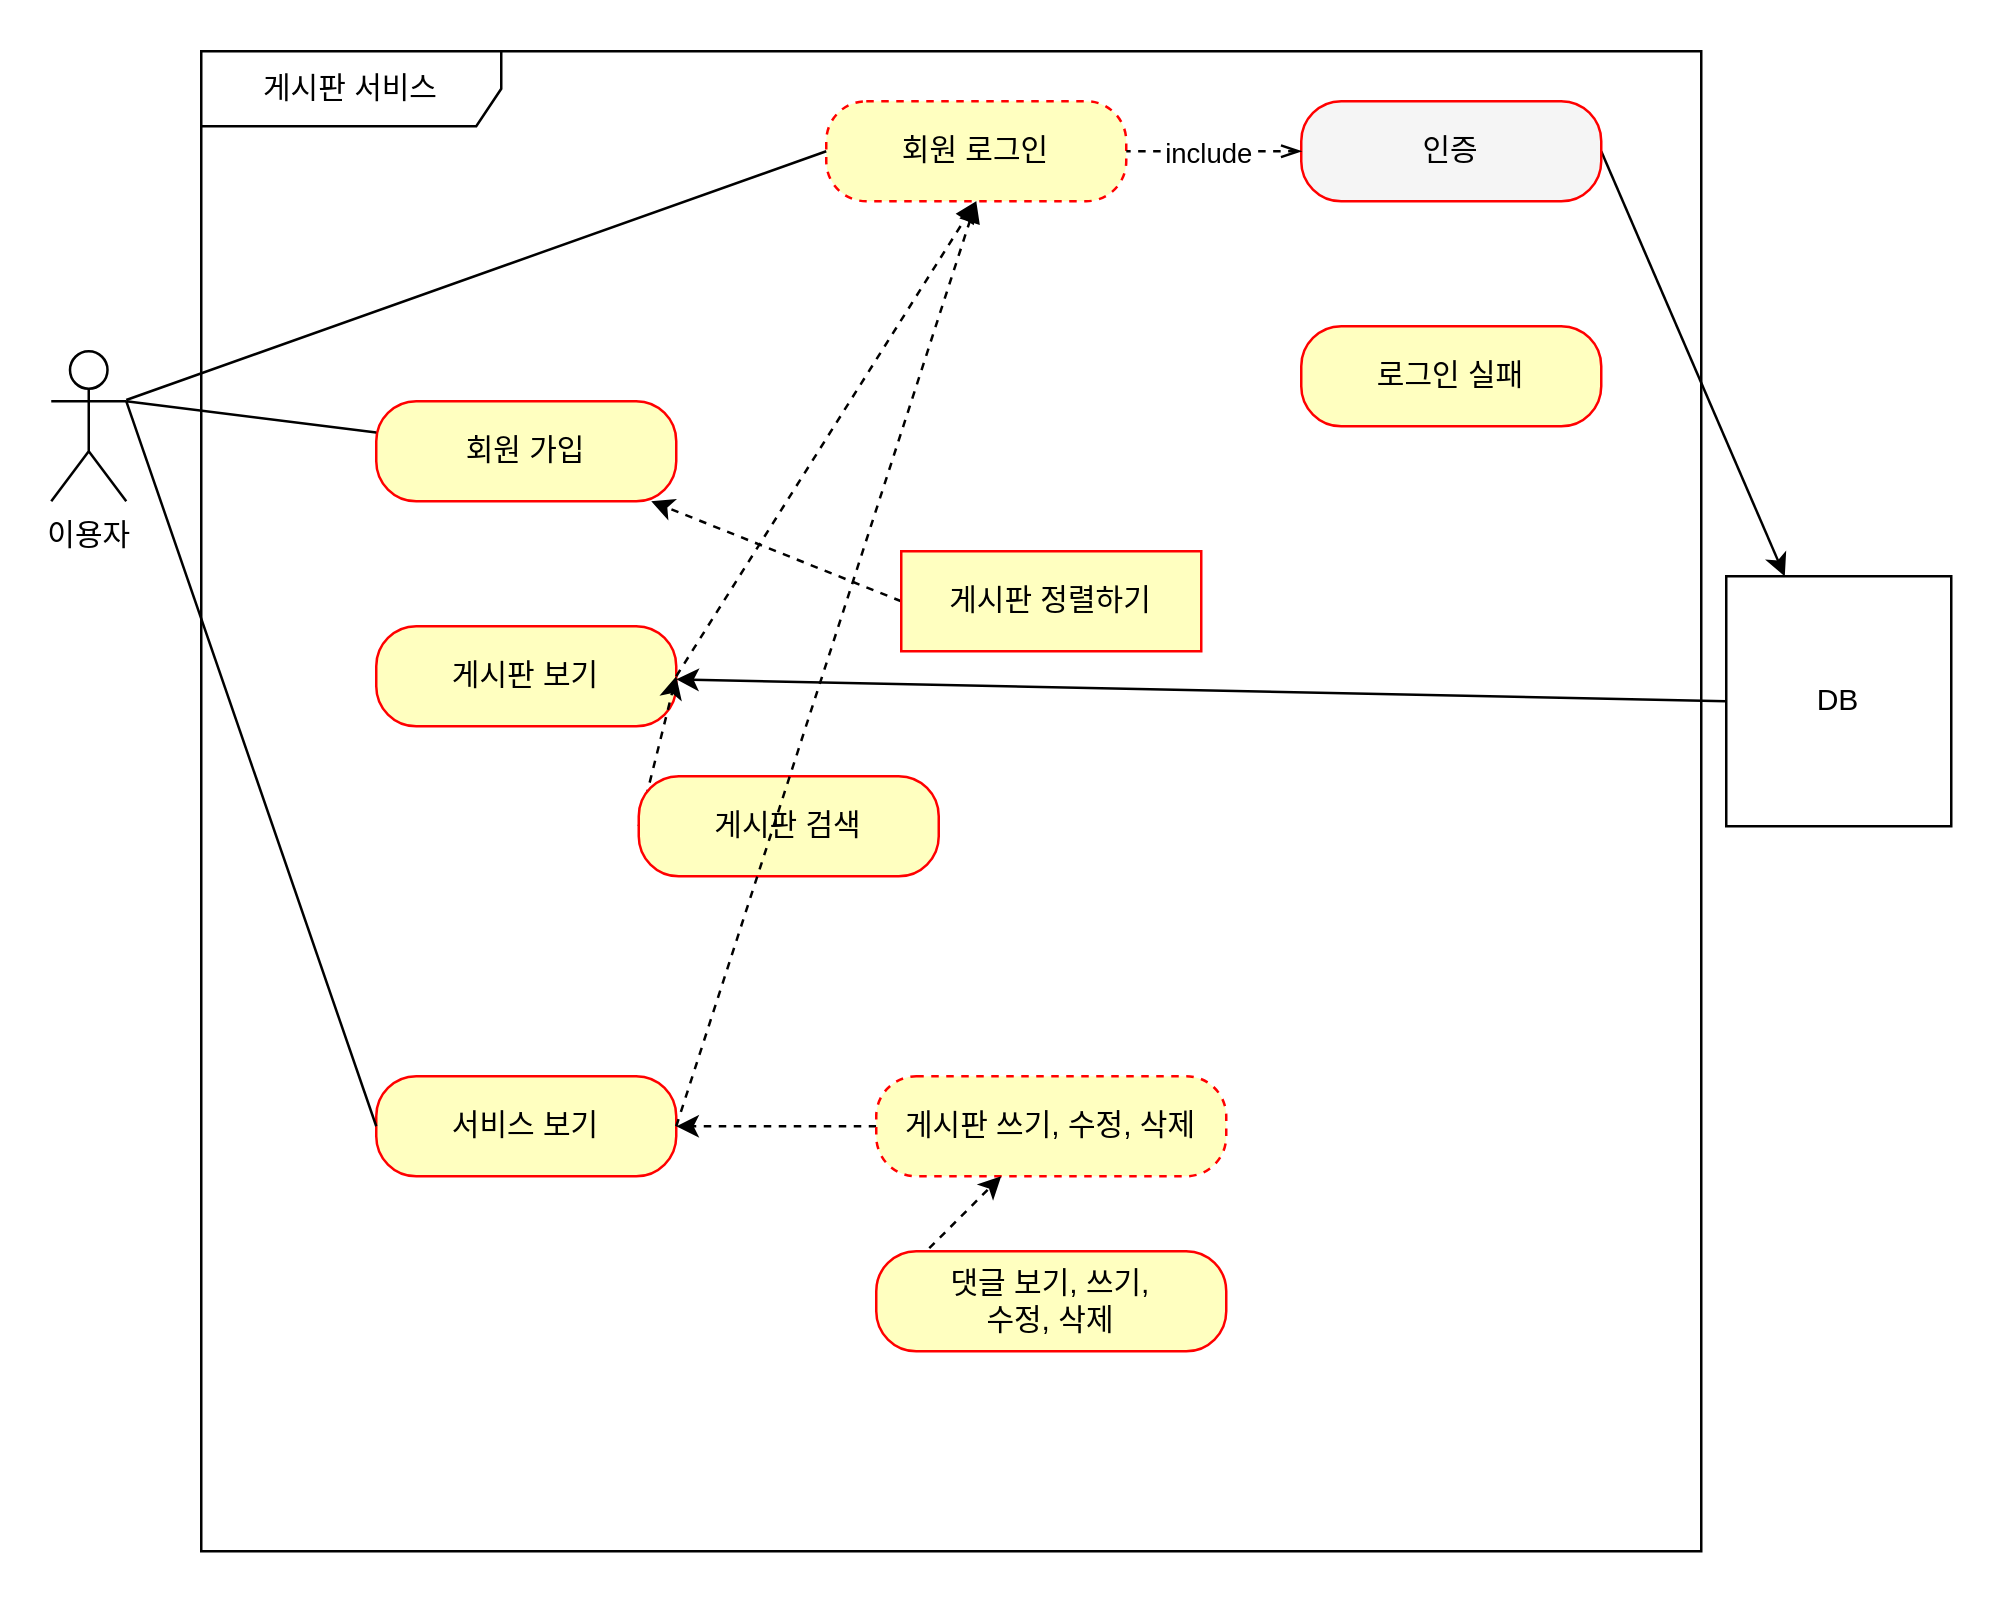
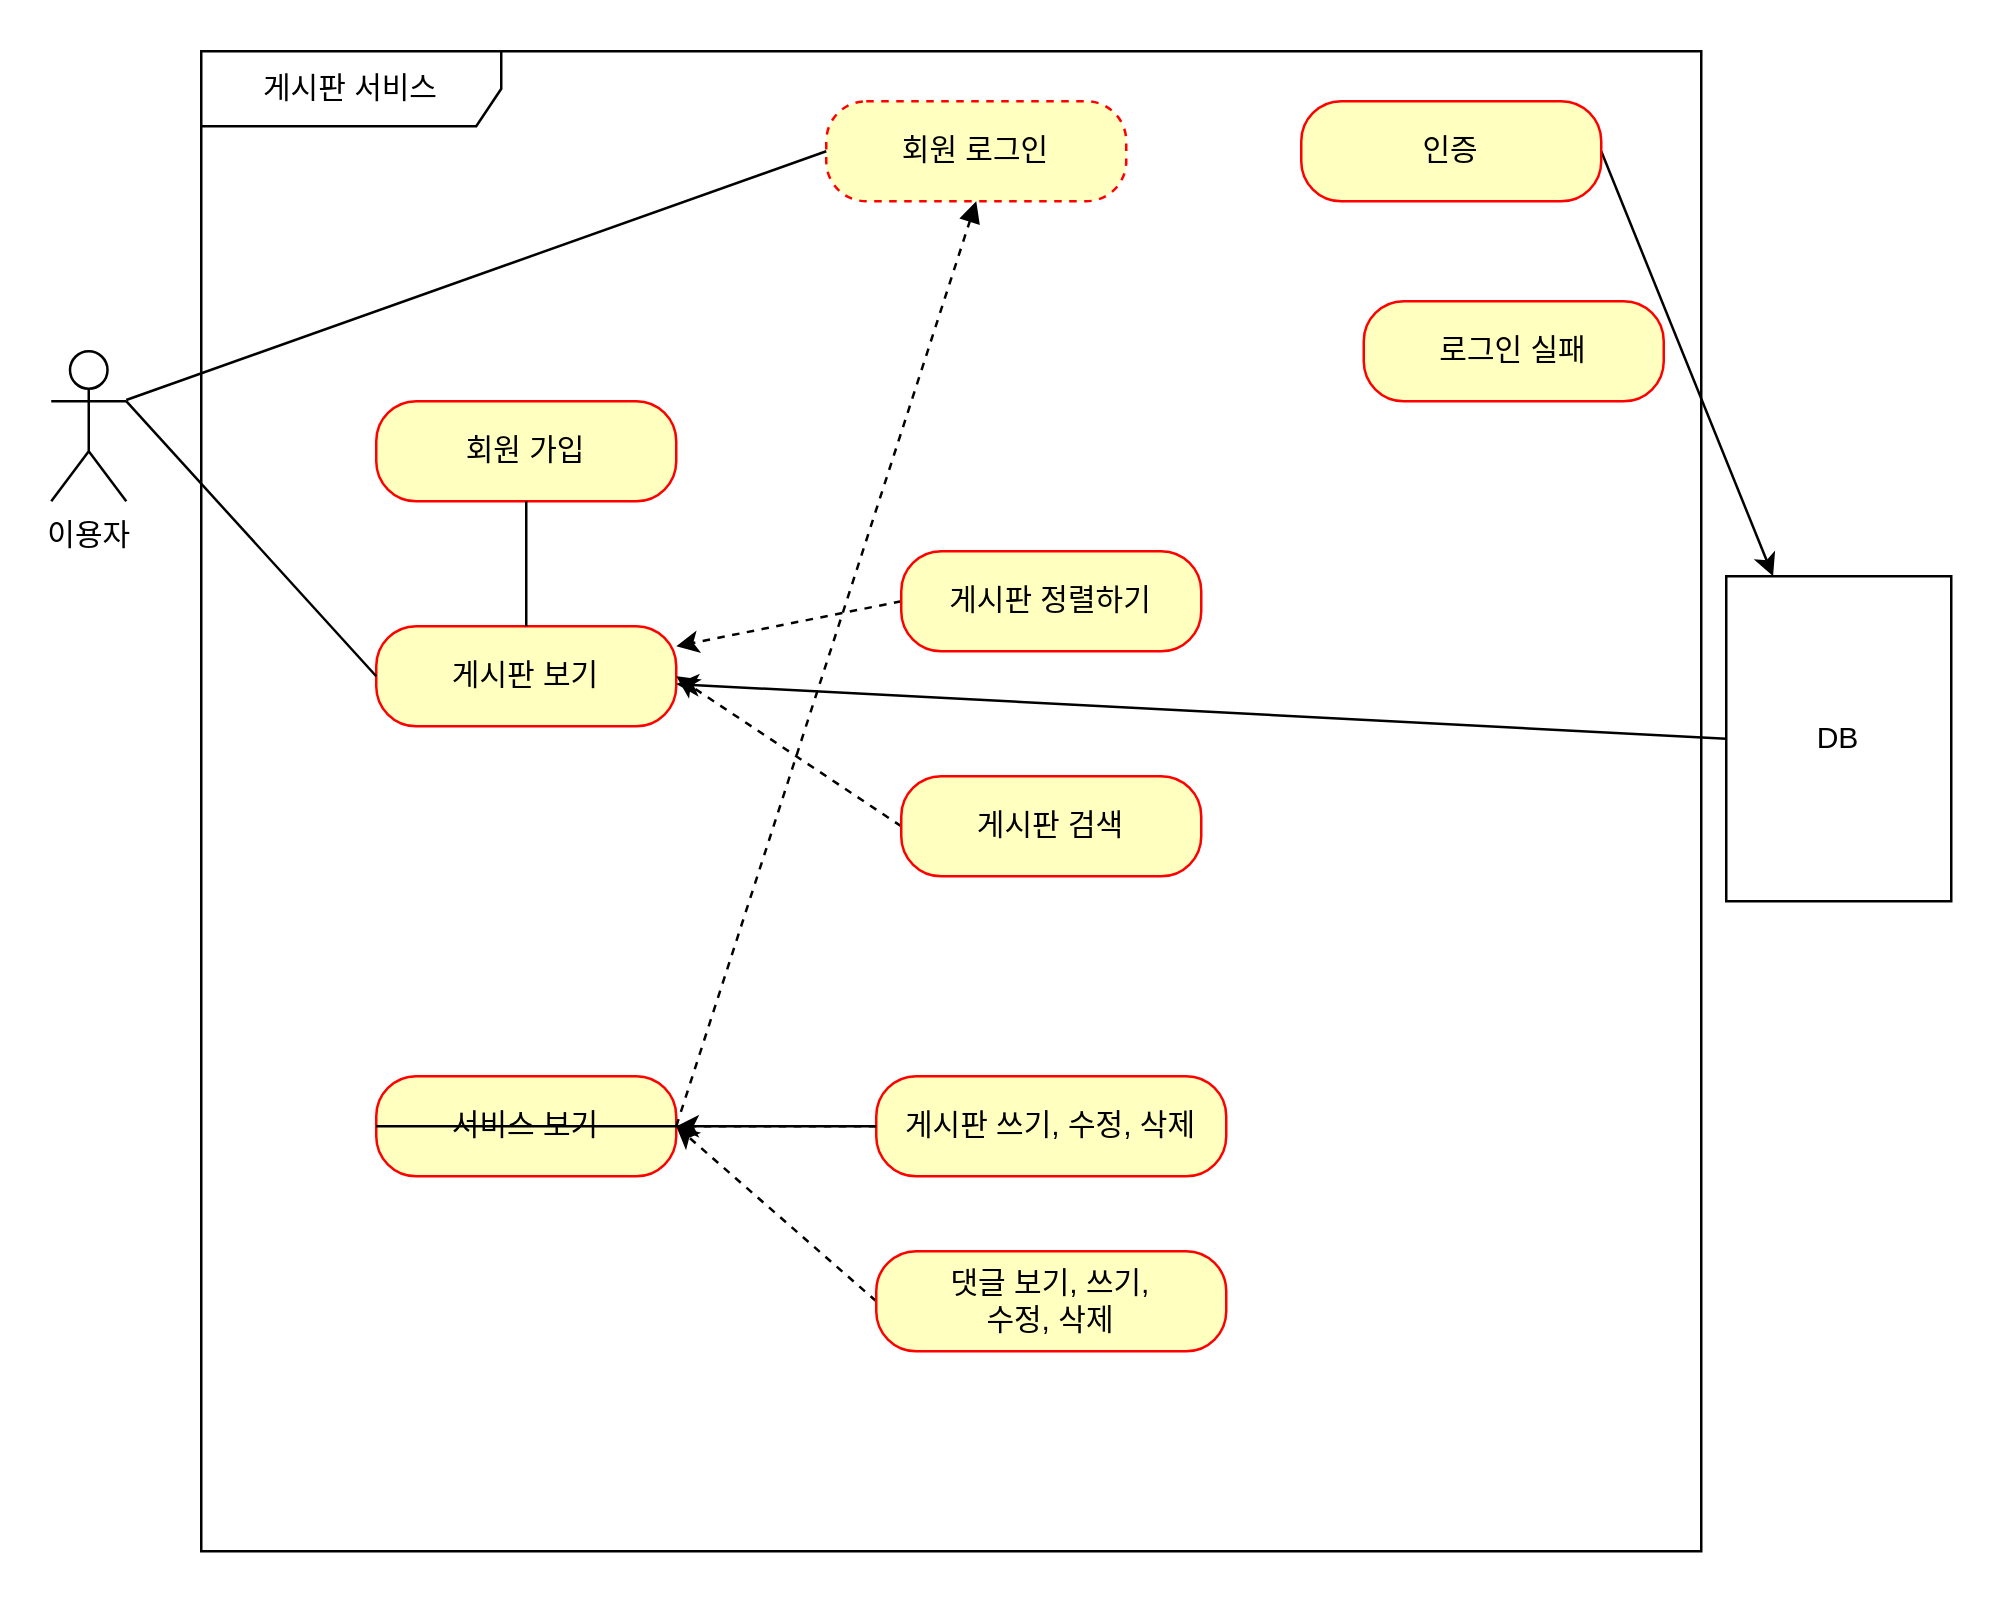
(1211, 151) -> none
(1451, 151) -> (1451, 151)
(1451, 376) -> (1514, 351)
(862, 382) -> none
(291, 422) -> (526, 563)
(711, 525) -> (770, 627)
none -> (291, 582)
(1051, 601) -> (1051, 601)
(1839, 701) -> (1839, 739)
(789, 826) -> (1051, 826)
(290, 877) -> (529, 1126)
(1051, 1126) -> (1051, 1126)
(959, 1218) -> (783, 1219)
